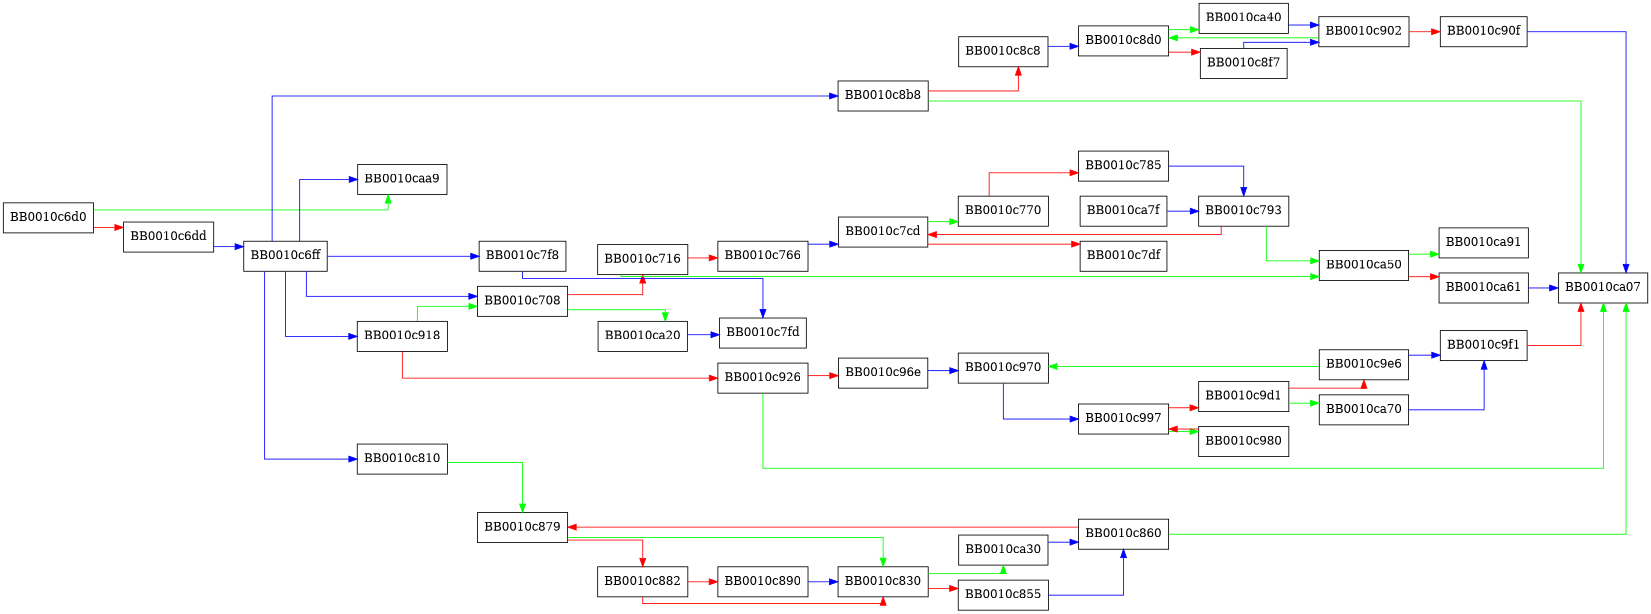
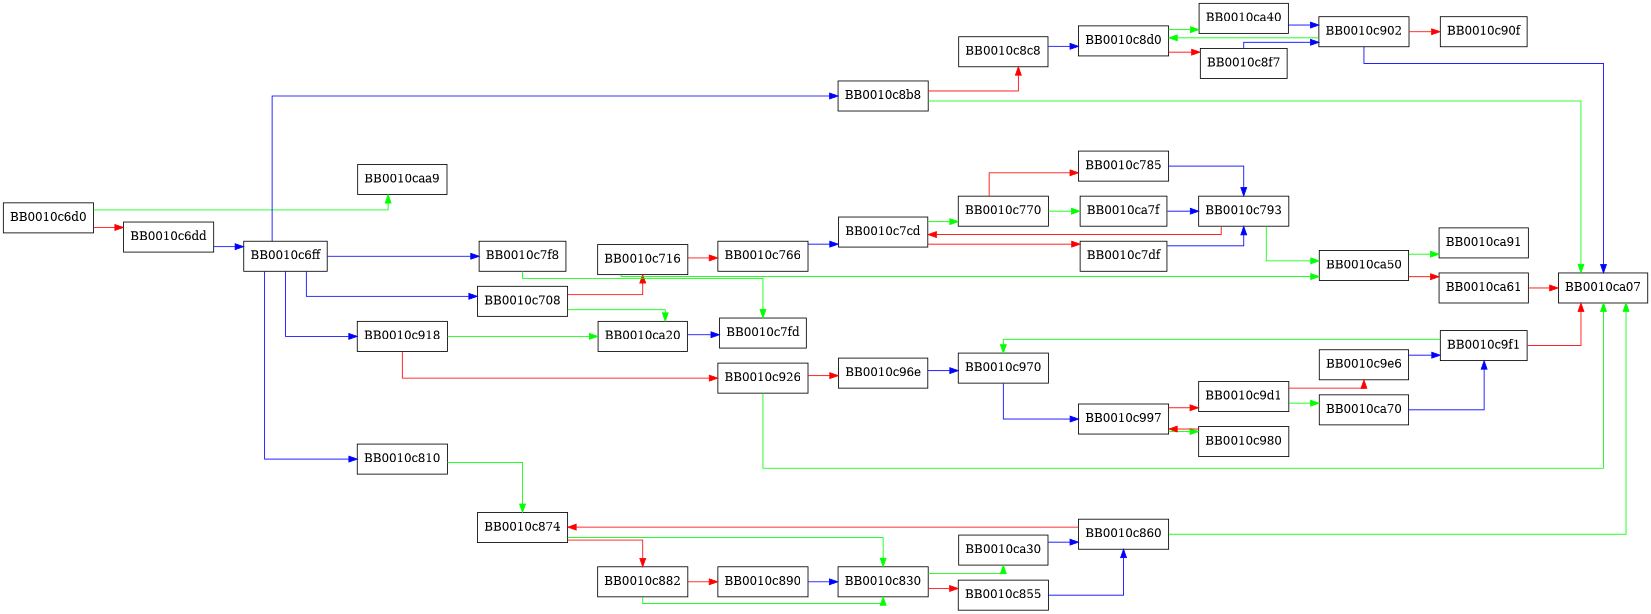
(1626, 99) -> (1576, 63)
(300, 185) -> none
none -> (1060, 211)
none -> (1211, 246)
(613, 279) -> (613, 279)
(1539, 288) -> (1539, 288)
(436, 306) -> (518, 336)
(1188, 366) -> (1219, 339)
(523, 528) -> (523, 528)
(760, 604) -> (760, 604)
